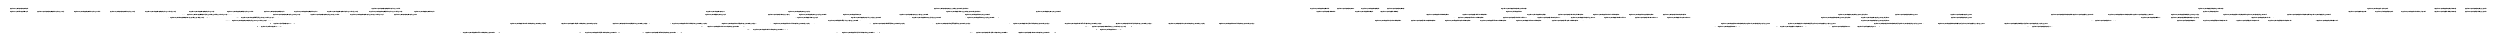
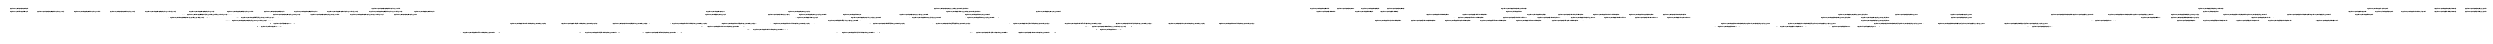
none -> (2364, 15)
